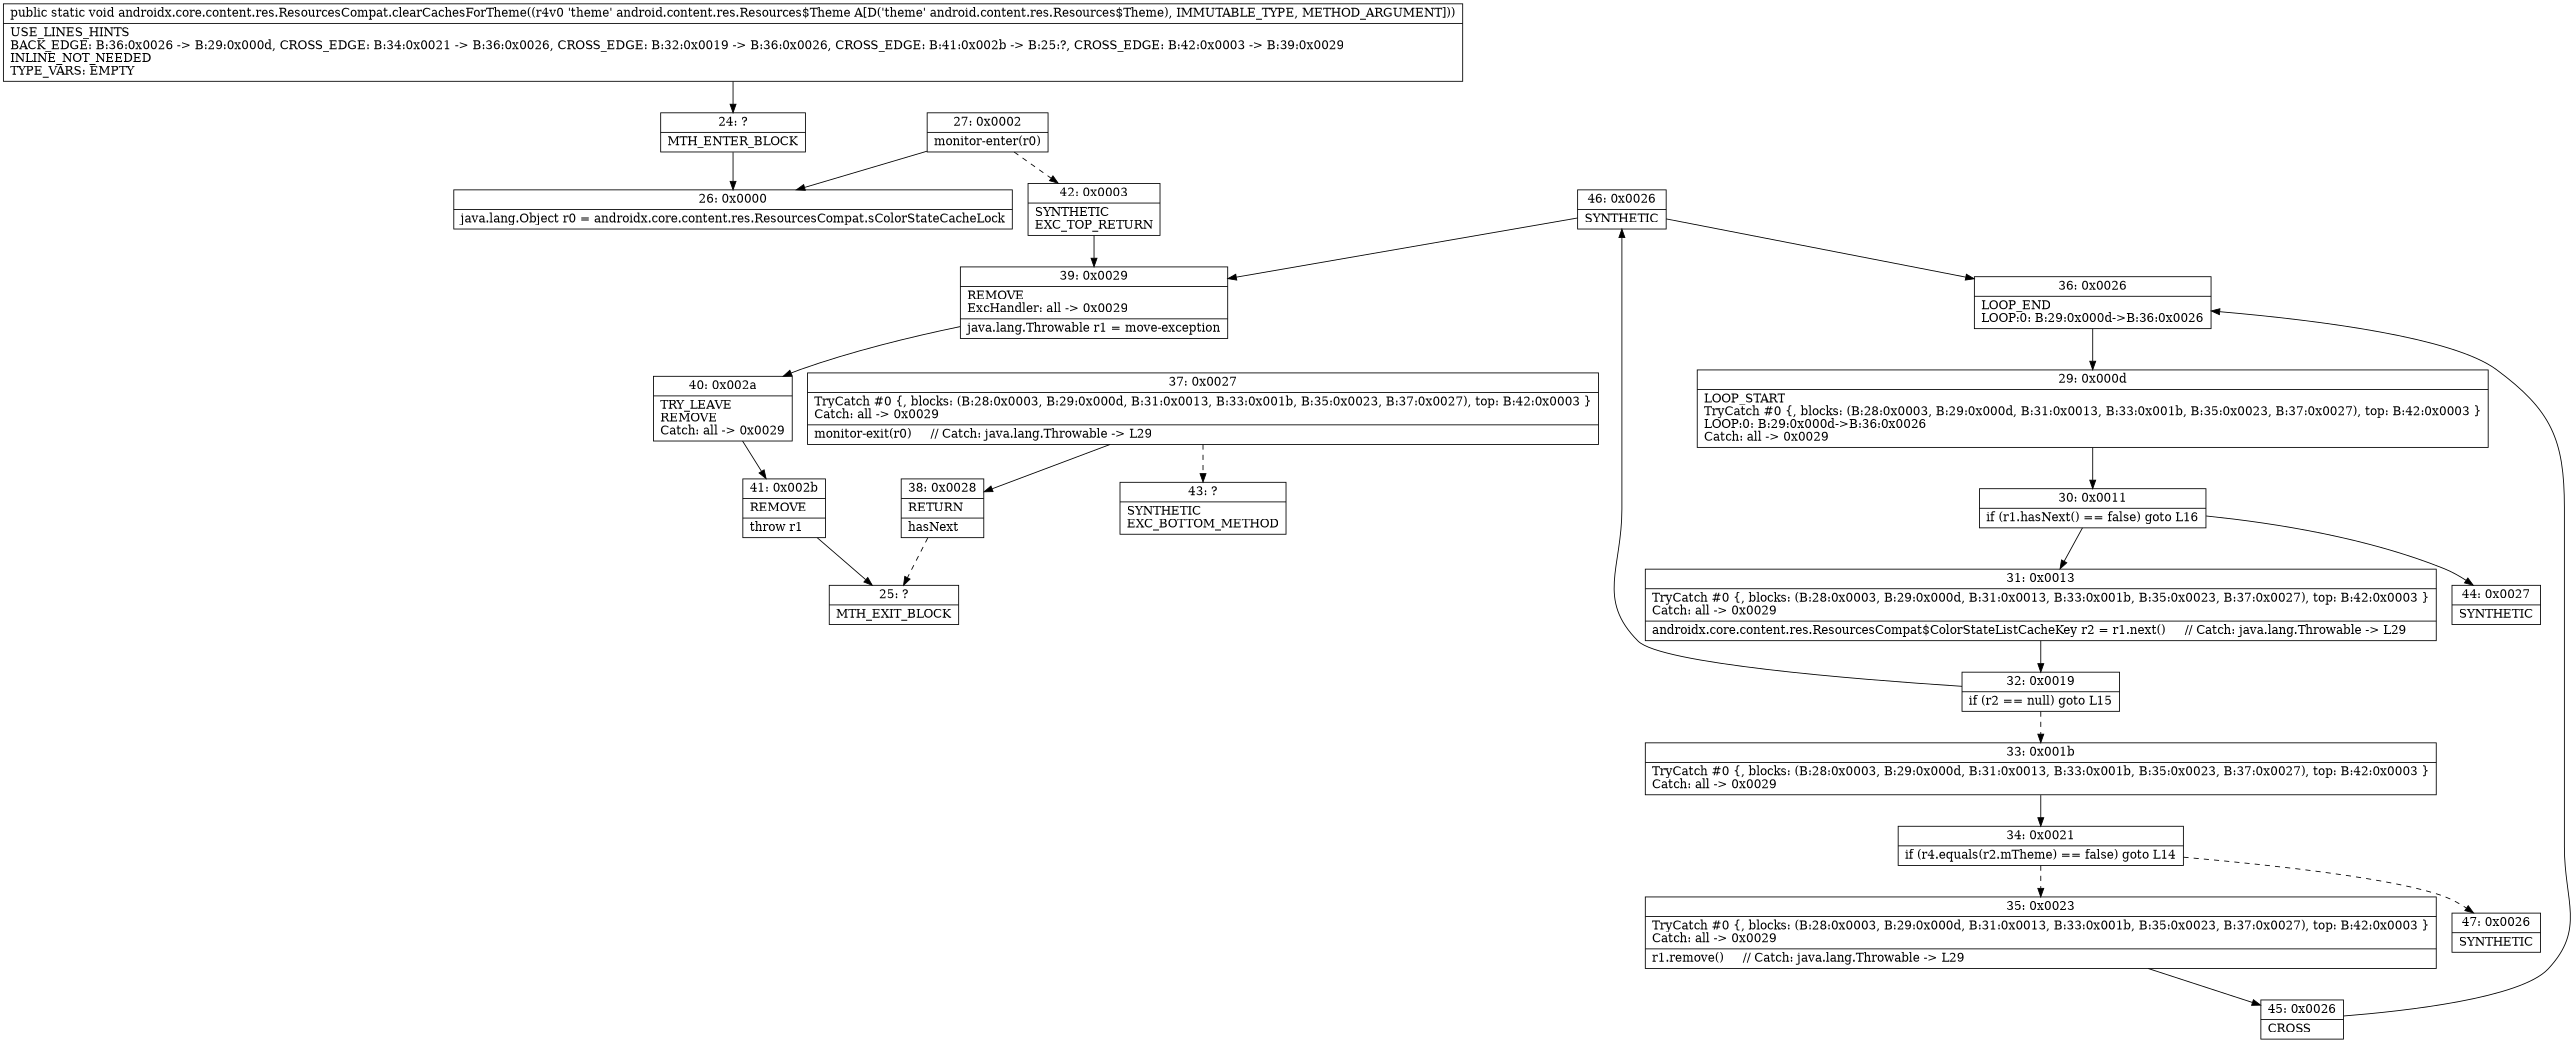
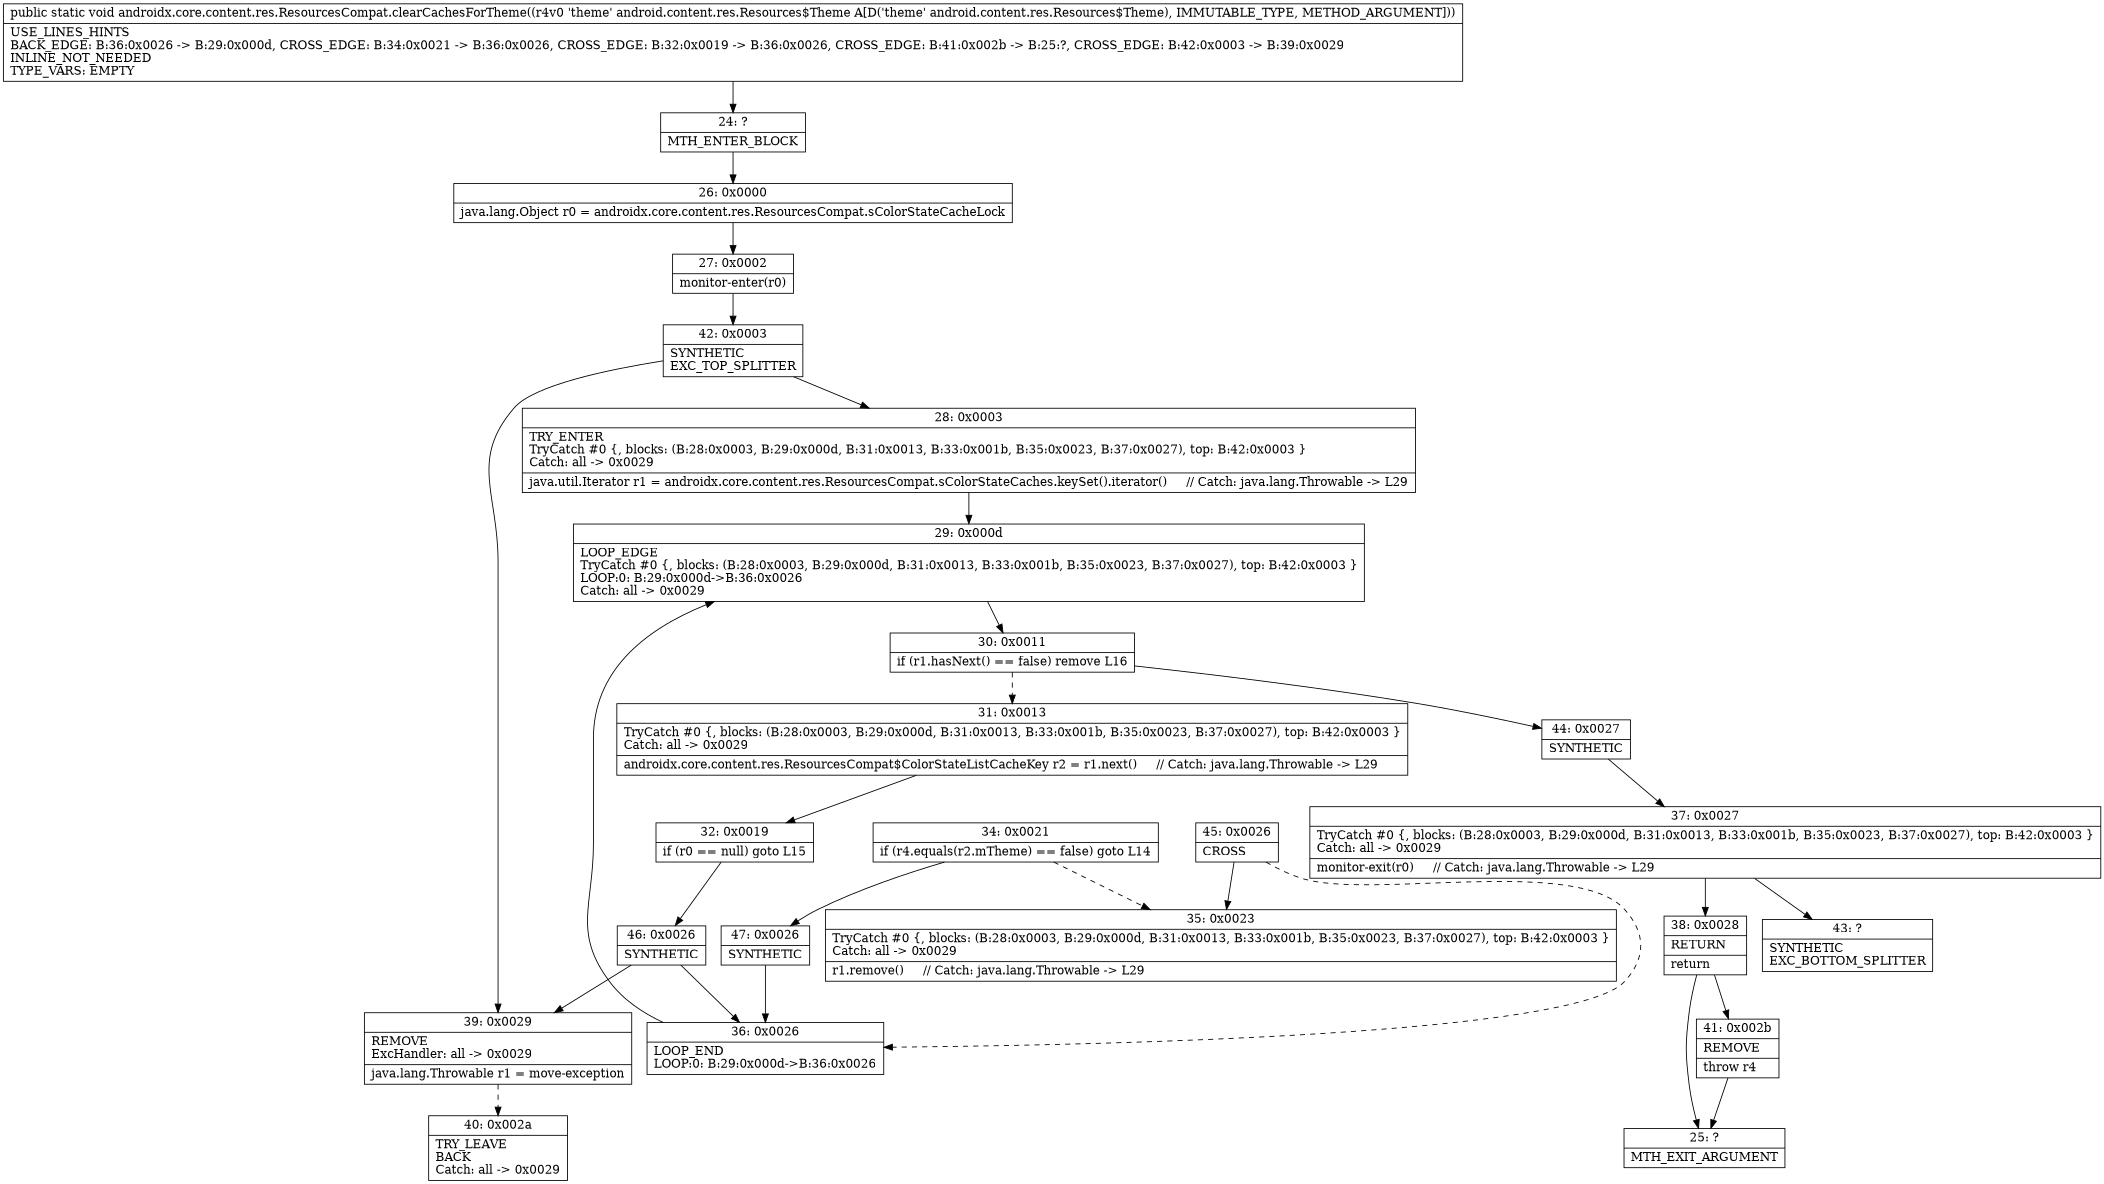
(1033, 165) -> (733, 305)
(866, 169) -> (733, 234)
(1094, 225) -> (733, 367)
(875, 347) -> (498, 1096)
(1745, 399) -> (619, 553)
(689, 418) -> (453, 1157)
none -> (969, 450)
(752, 456) -> (1720, 993)
(1203, 459) -> (1780, 896)
(2093, 518) -> (1012, 662)
(1203, 524) -> (1848, 961)
(776, 527) -> (1730, 1068)
(934, 527) -> (1690, 965)
(2073, 545) -> (1012, 684)
(918, 558) -> (1686, 1047)
(894, 614) -> (1704, 1157)
(2564, 624) -> (1486, 1018)
(2041, 701) -> (735, 852)
(2041, 769) -> none
none -> (1633, 780)
(2327, 873) -> (869, 887)
(2200, 985) -> (1231, 881)
none -> (765, 989)
